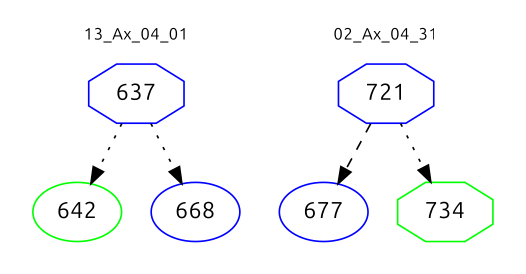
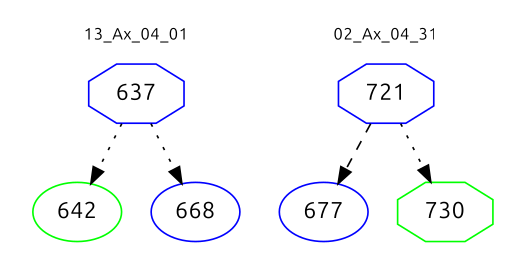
(445, 212) -> (445, 212)
